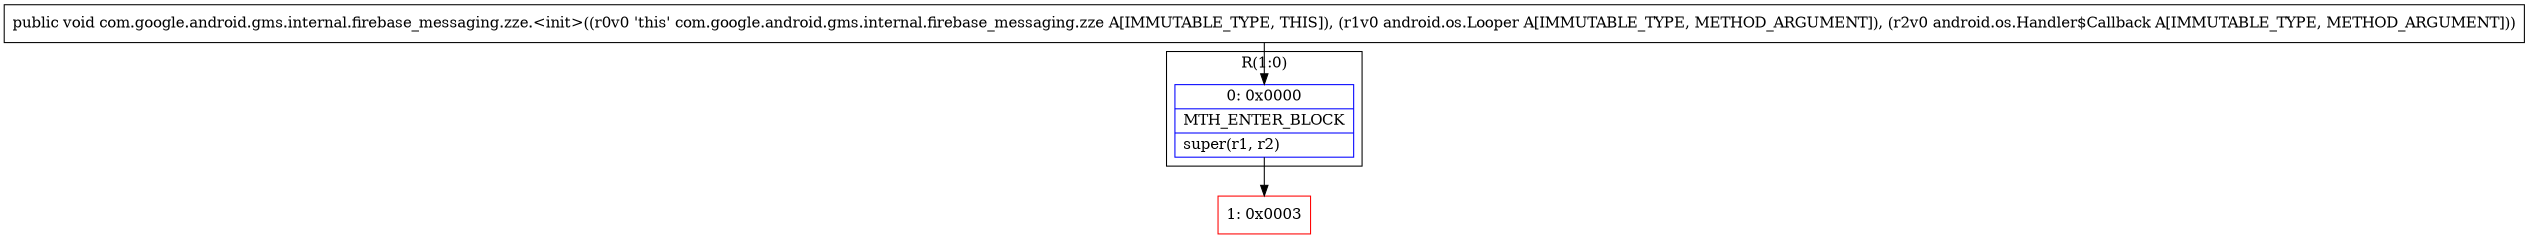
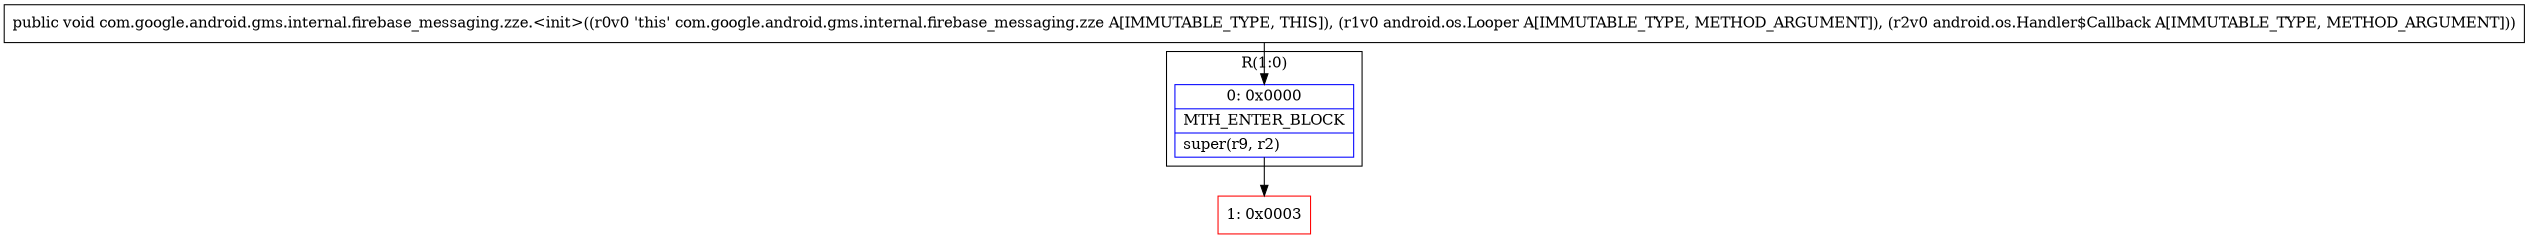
(1232, 145) -> (1232, 145)
